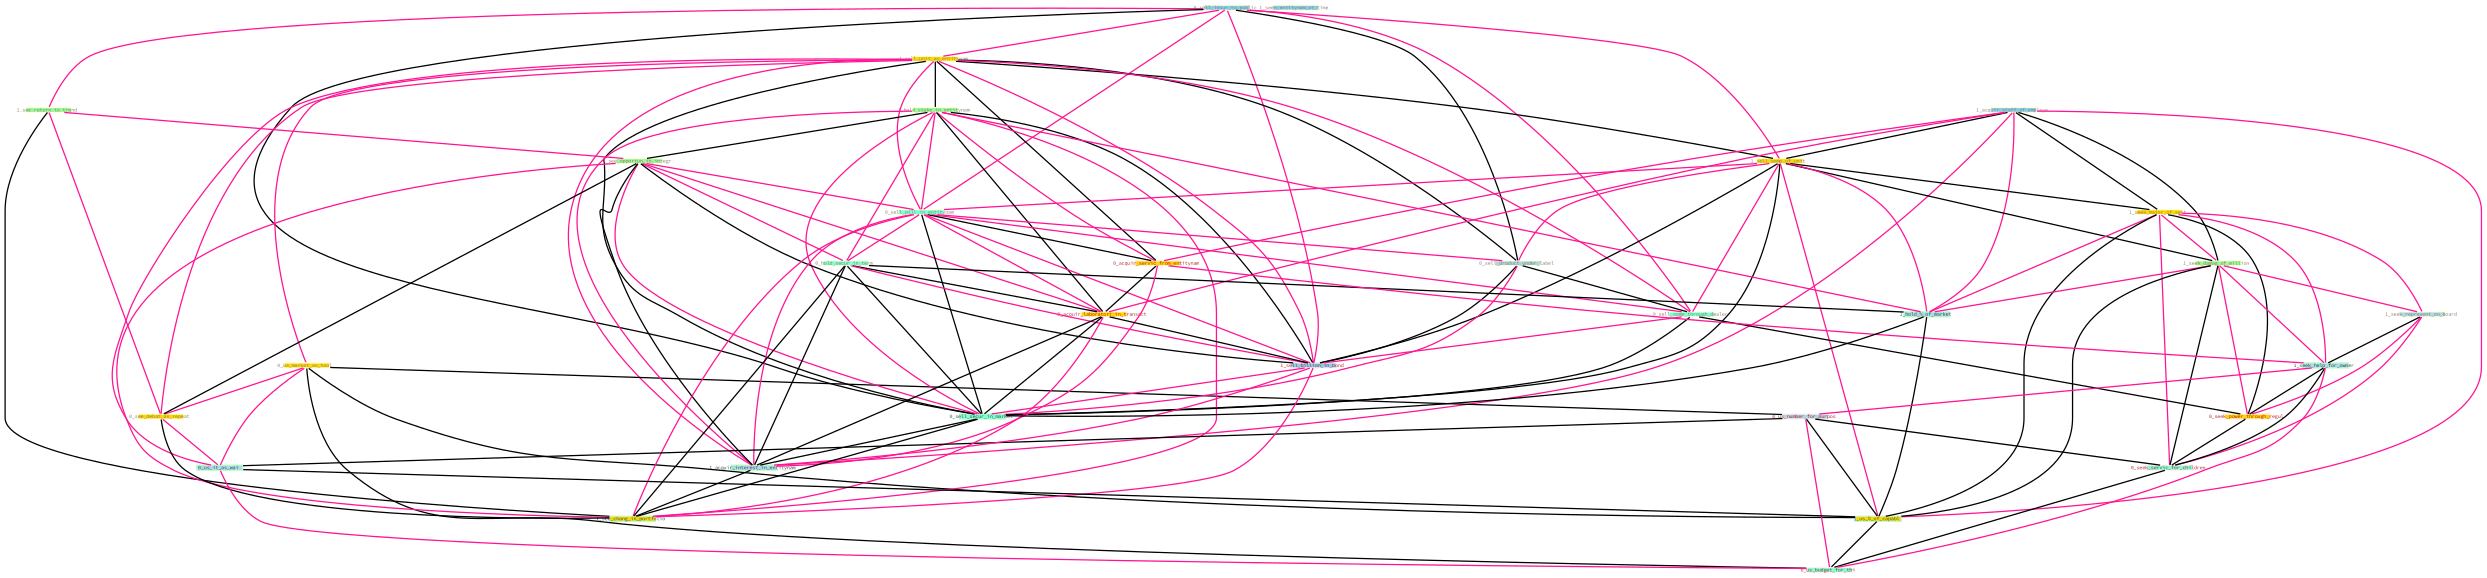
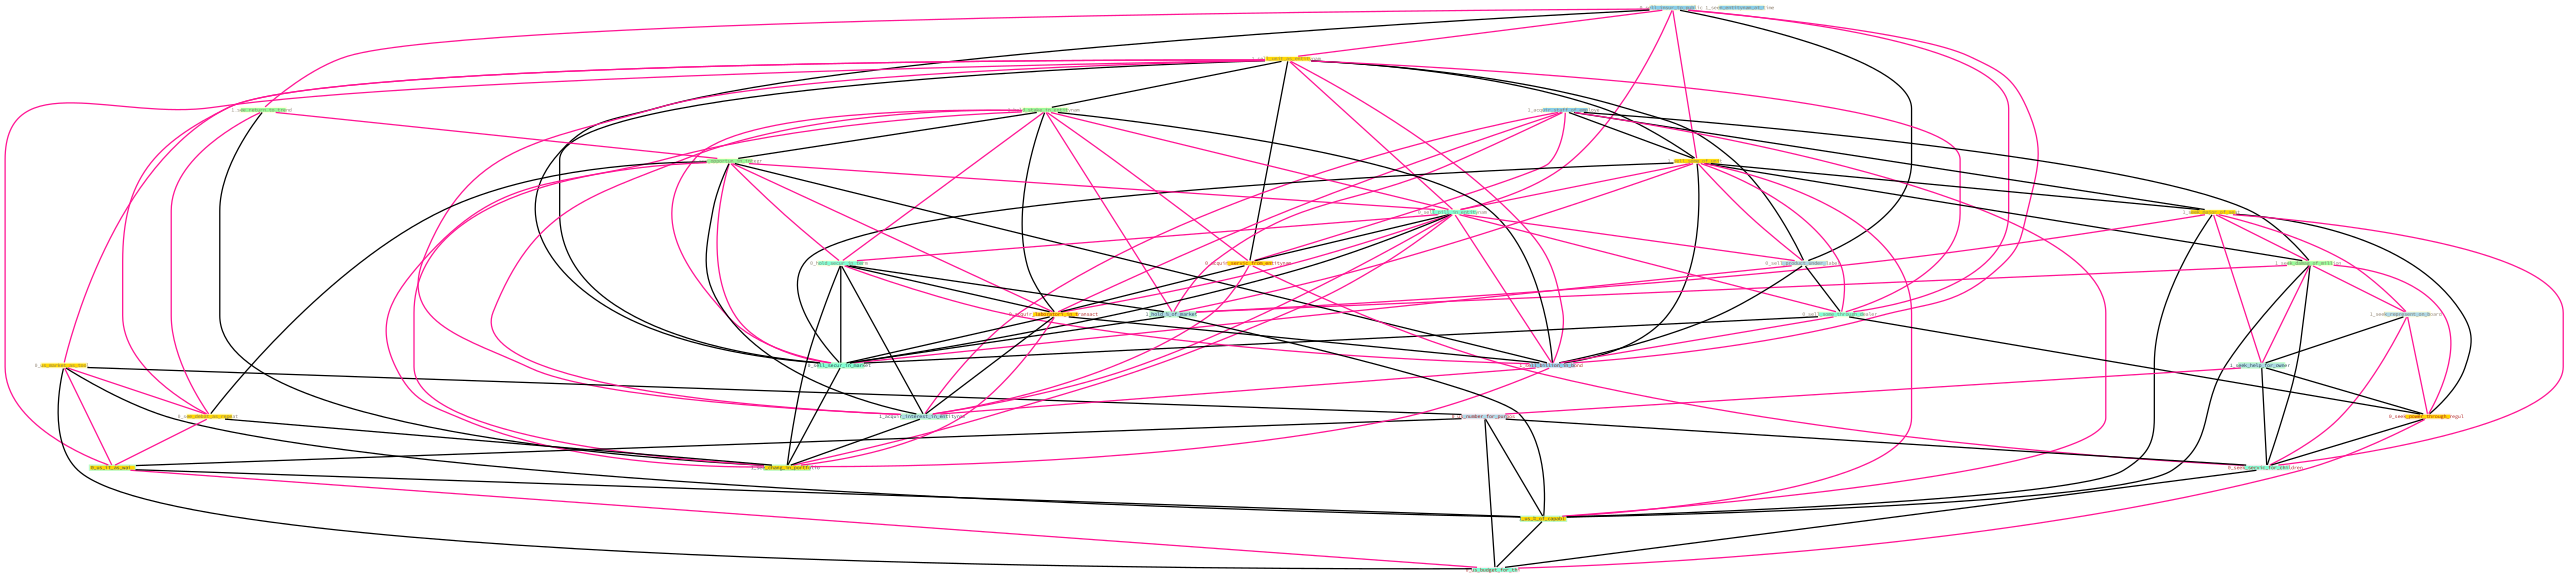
(1622, 314) -> (1738, 413)
(1180, 386) -> none
(868, 442) -> none
(220, 468) -> (112, 468)
(1818, 493) -> (1490, 493)
(2065, 516) -> (1979, 531)
